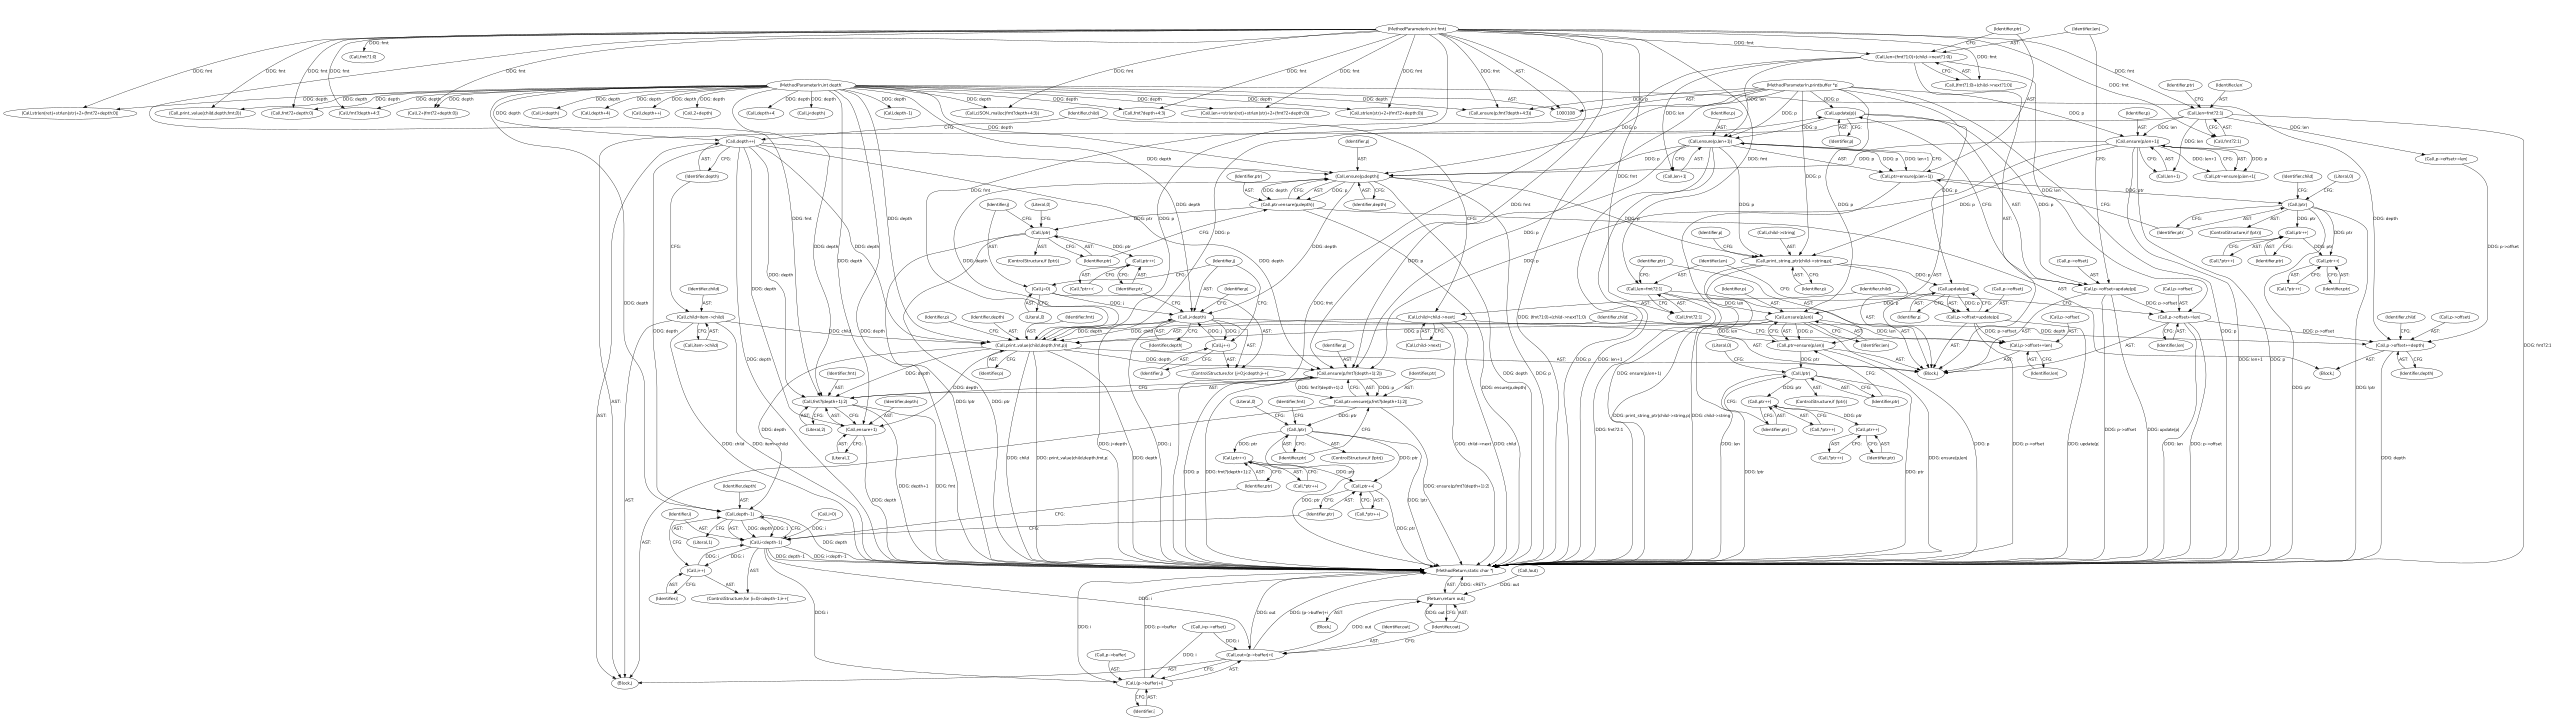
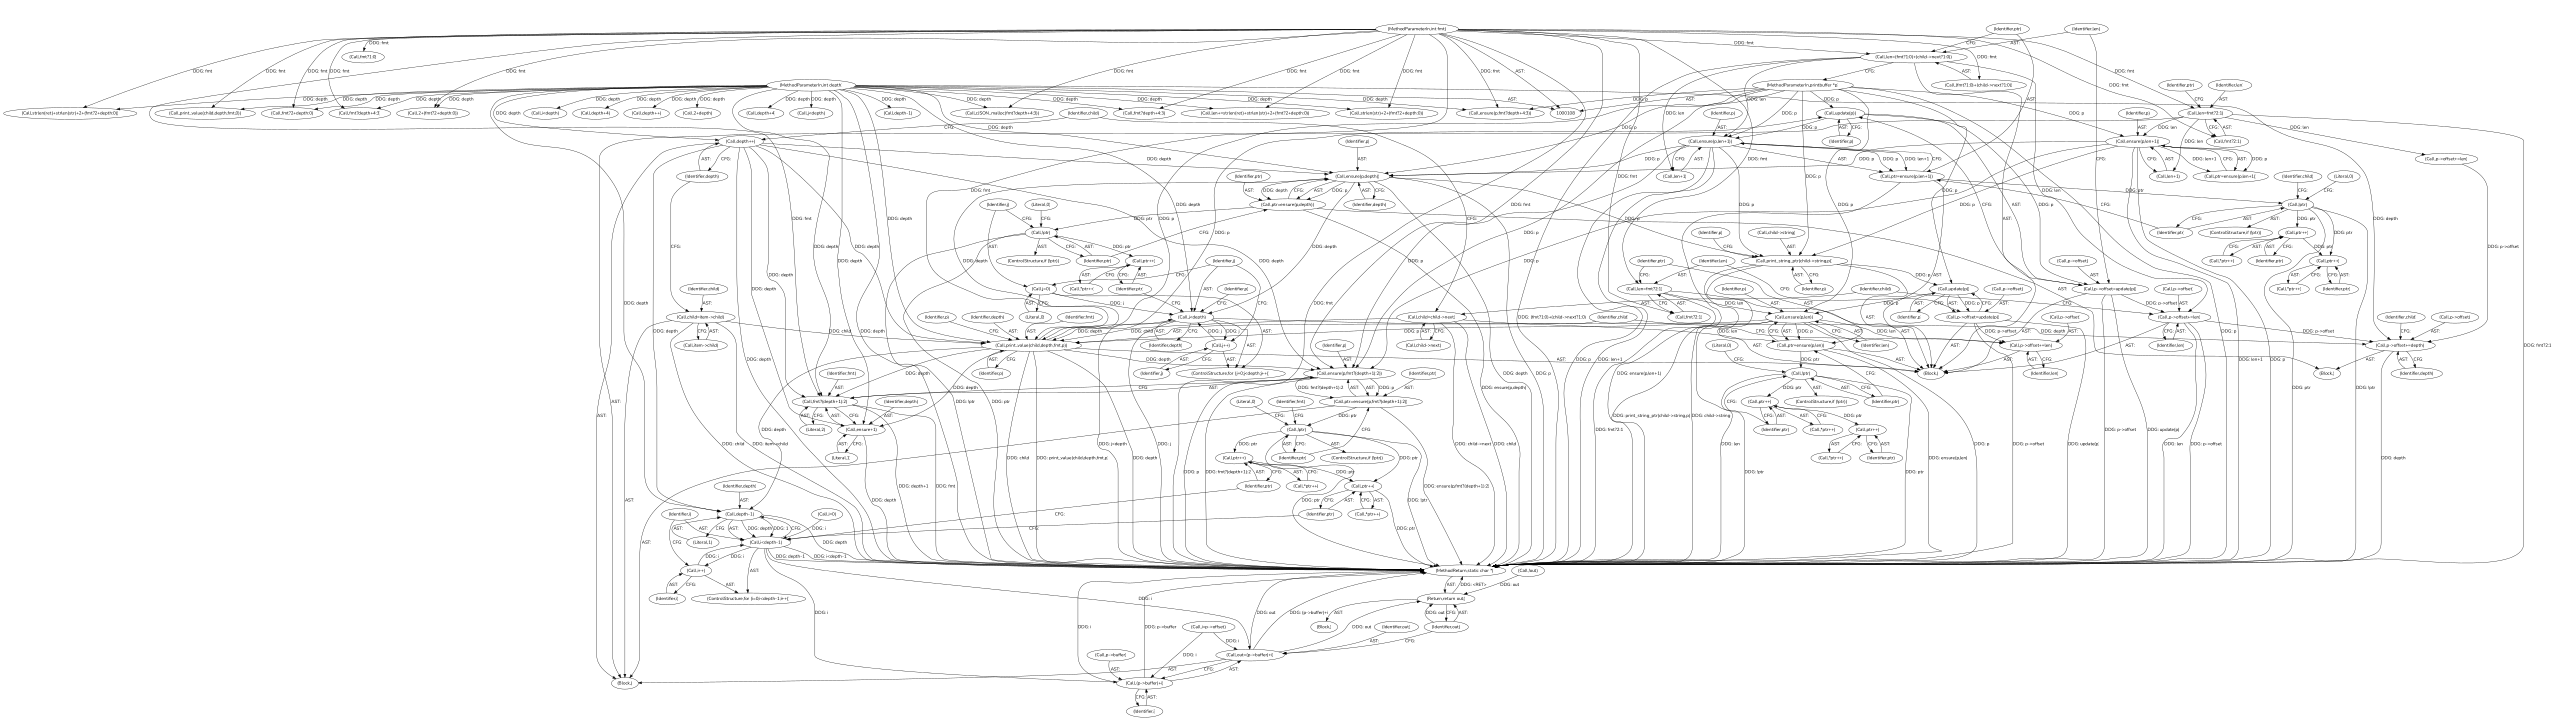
(1939, 72) -> (1860, 71)
(1355, 388) -> (1355, 388)
